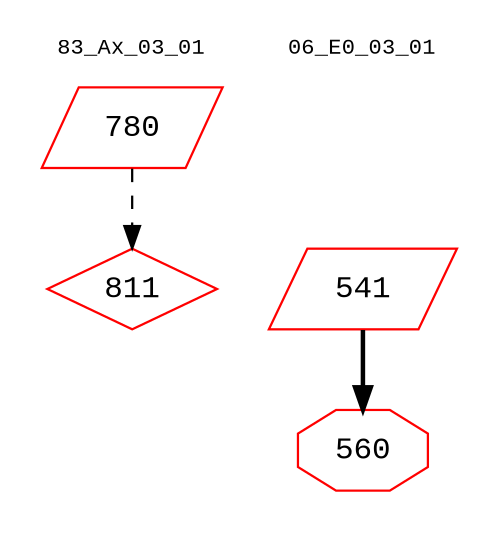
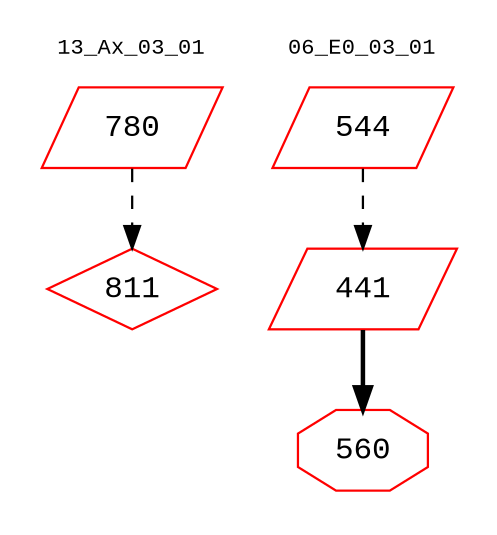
(132, 48) -> (132, 48)
none -> (363, 128)
(363, 289) -> (363, 289)
